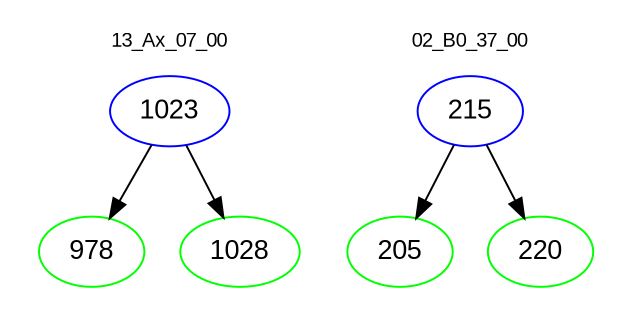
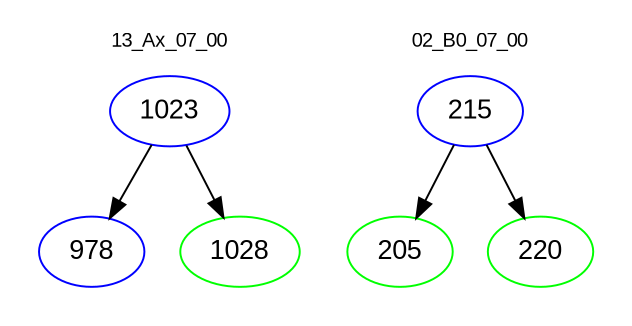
(470, 42) -> (470, 42)
(92, 252) -> (92, 252)
